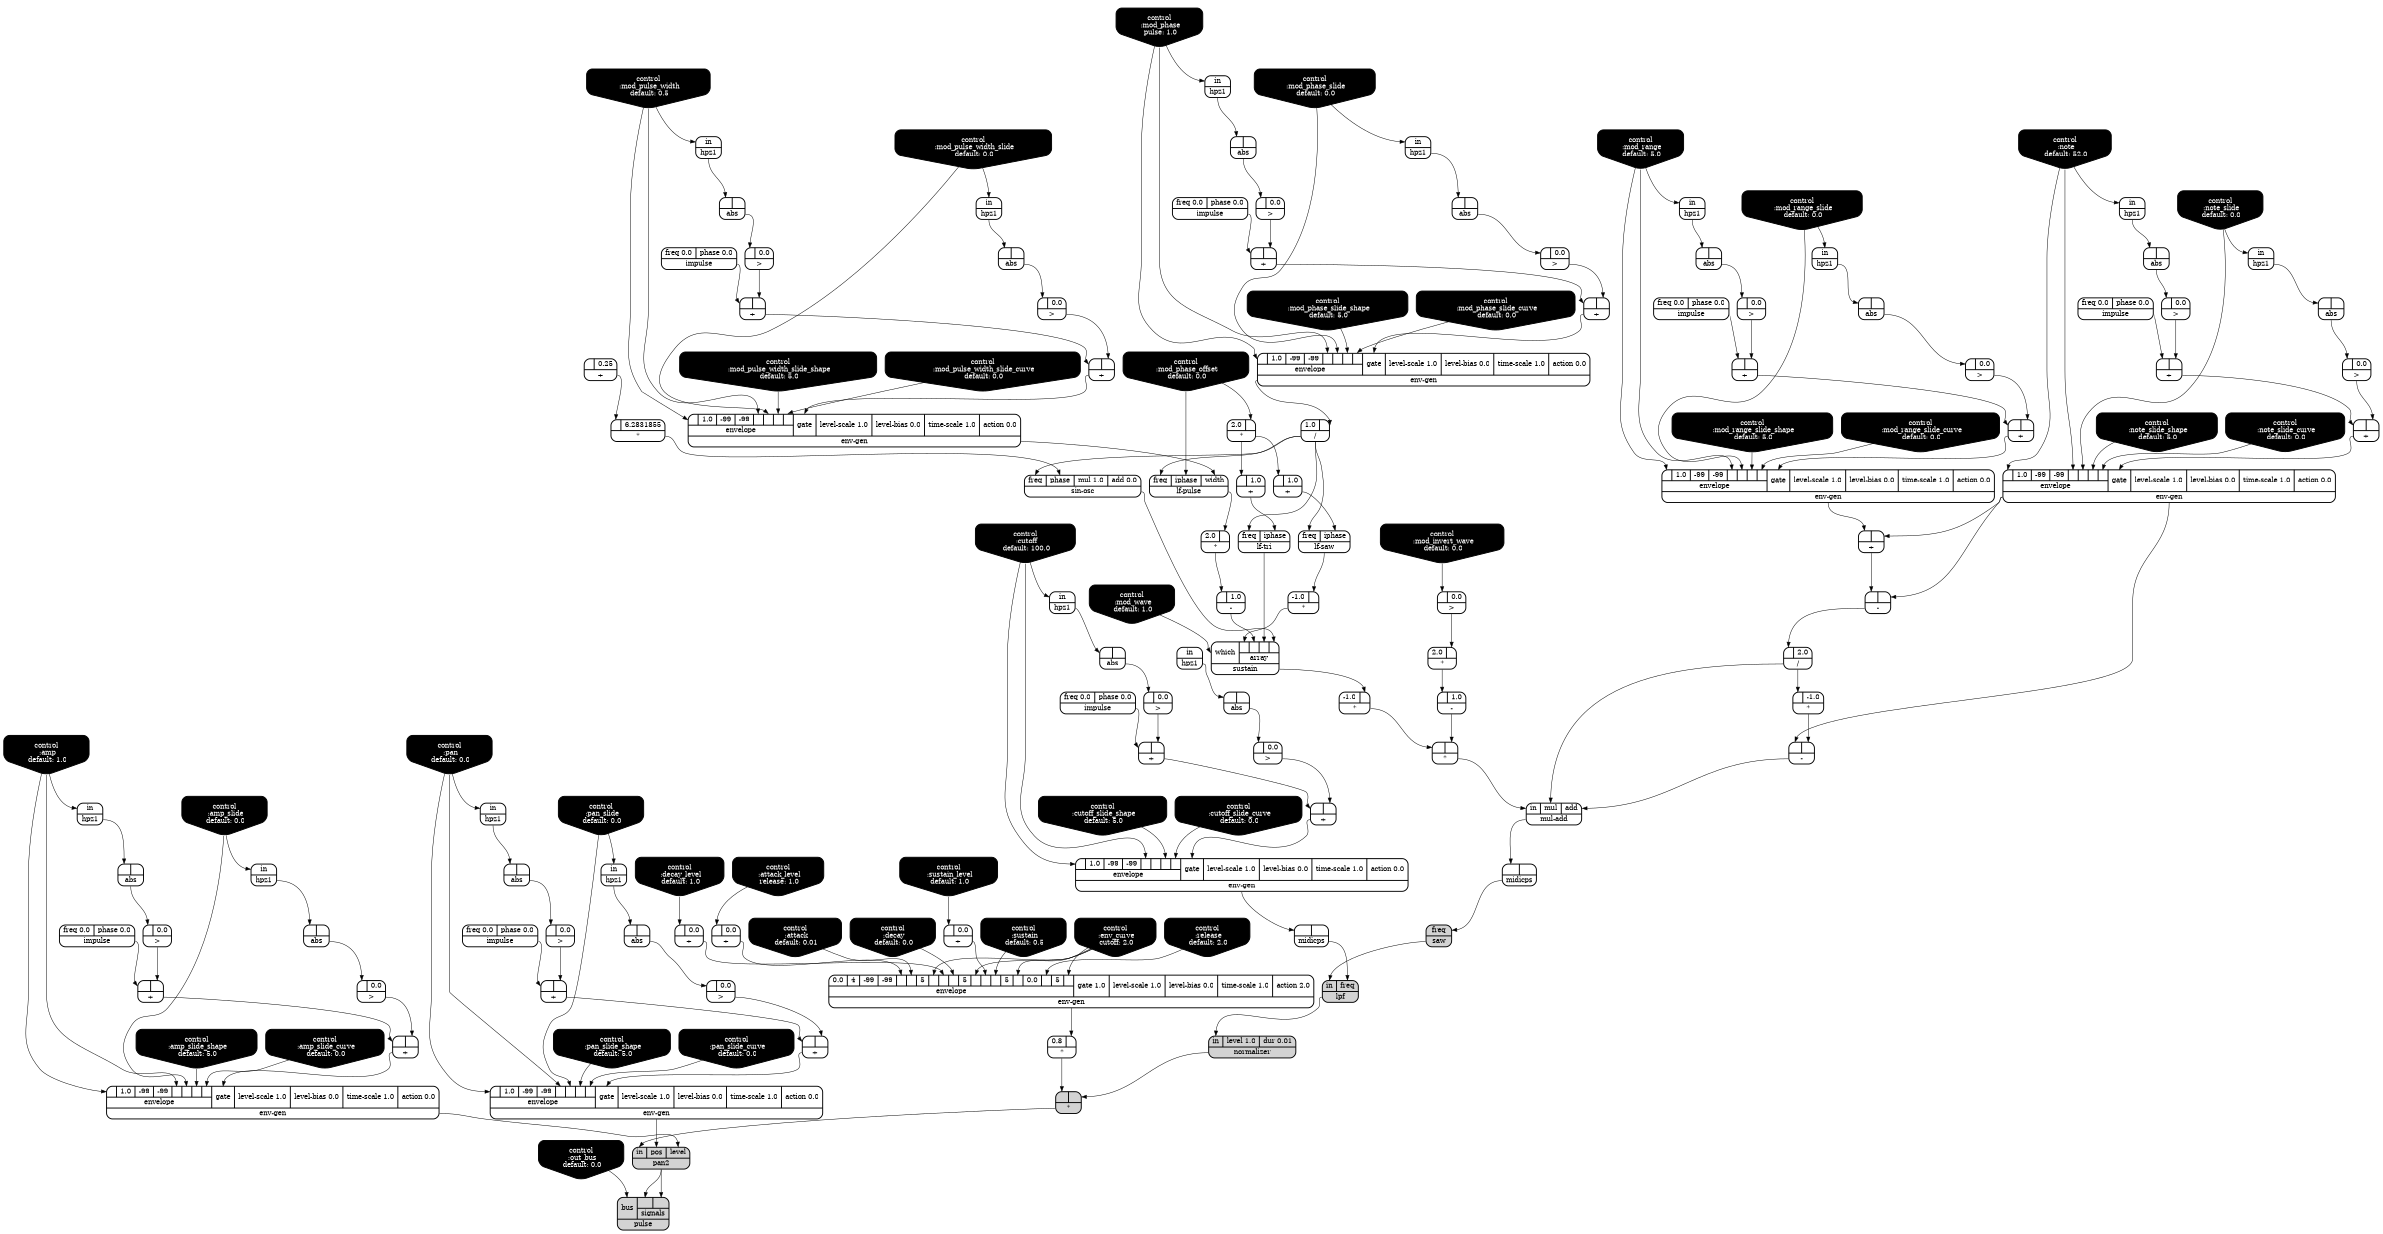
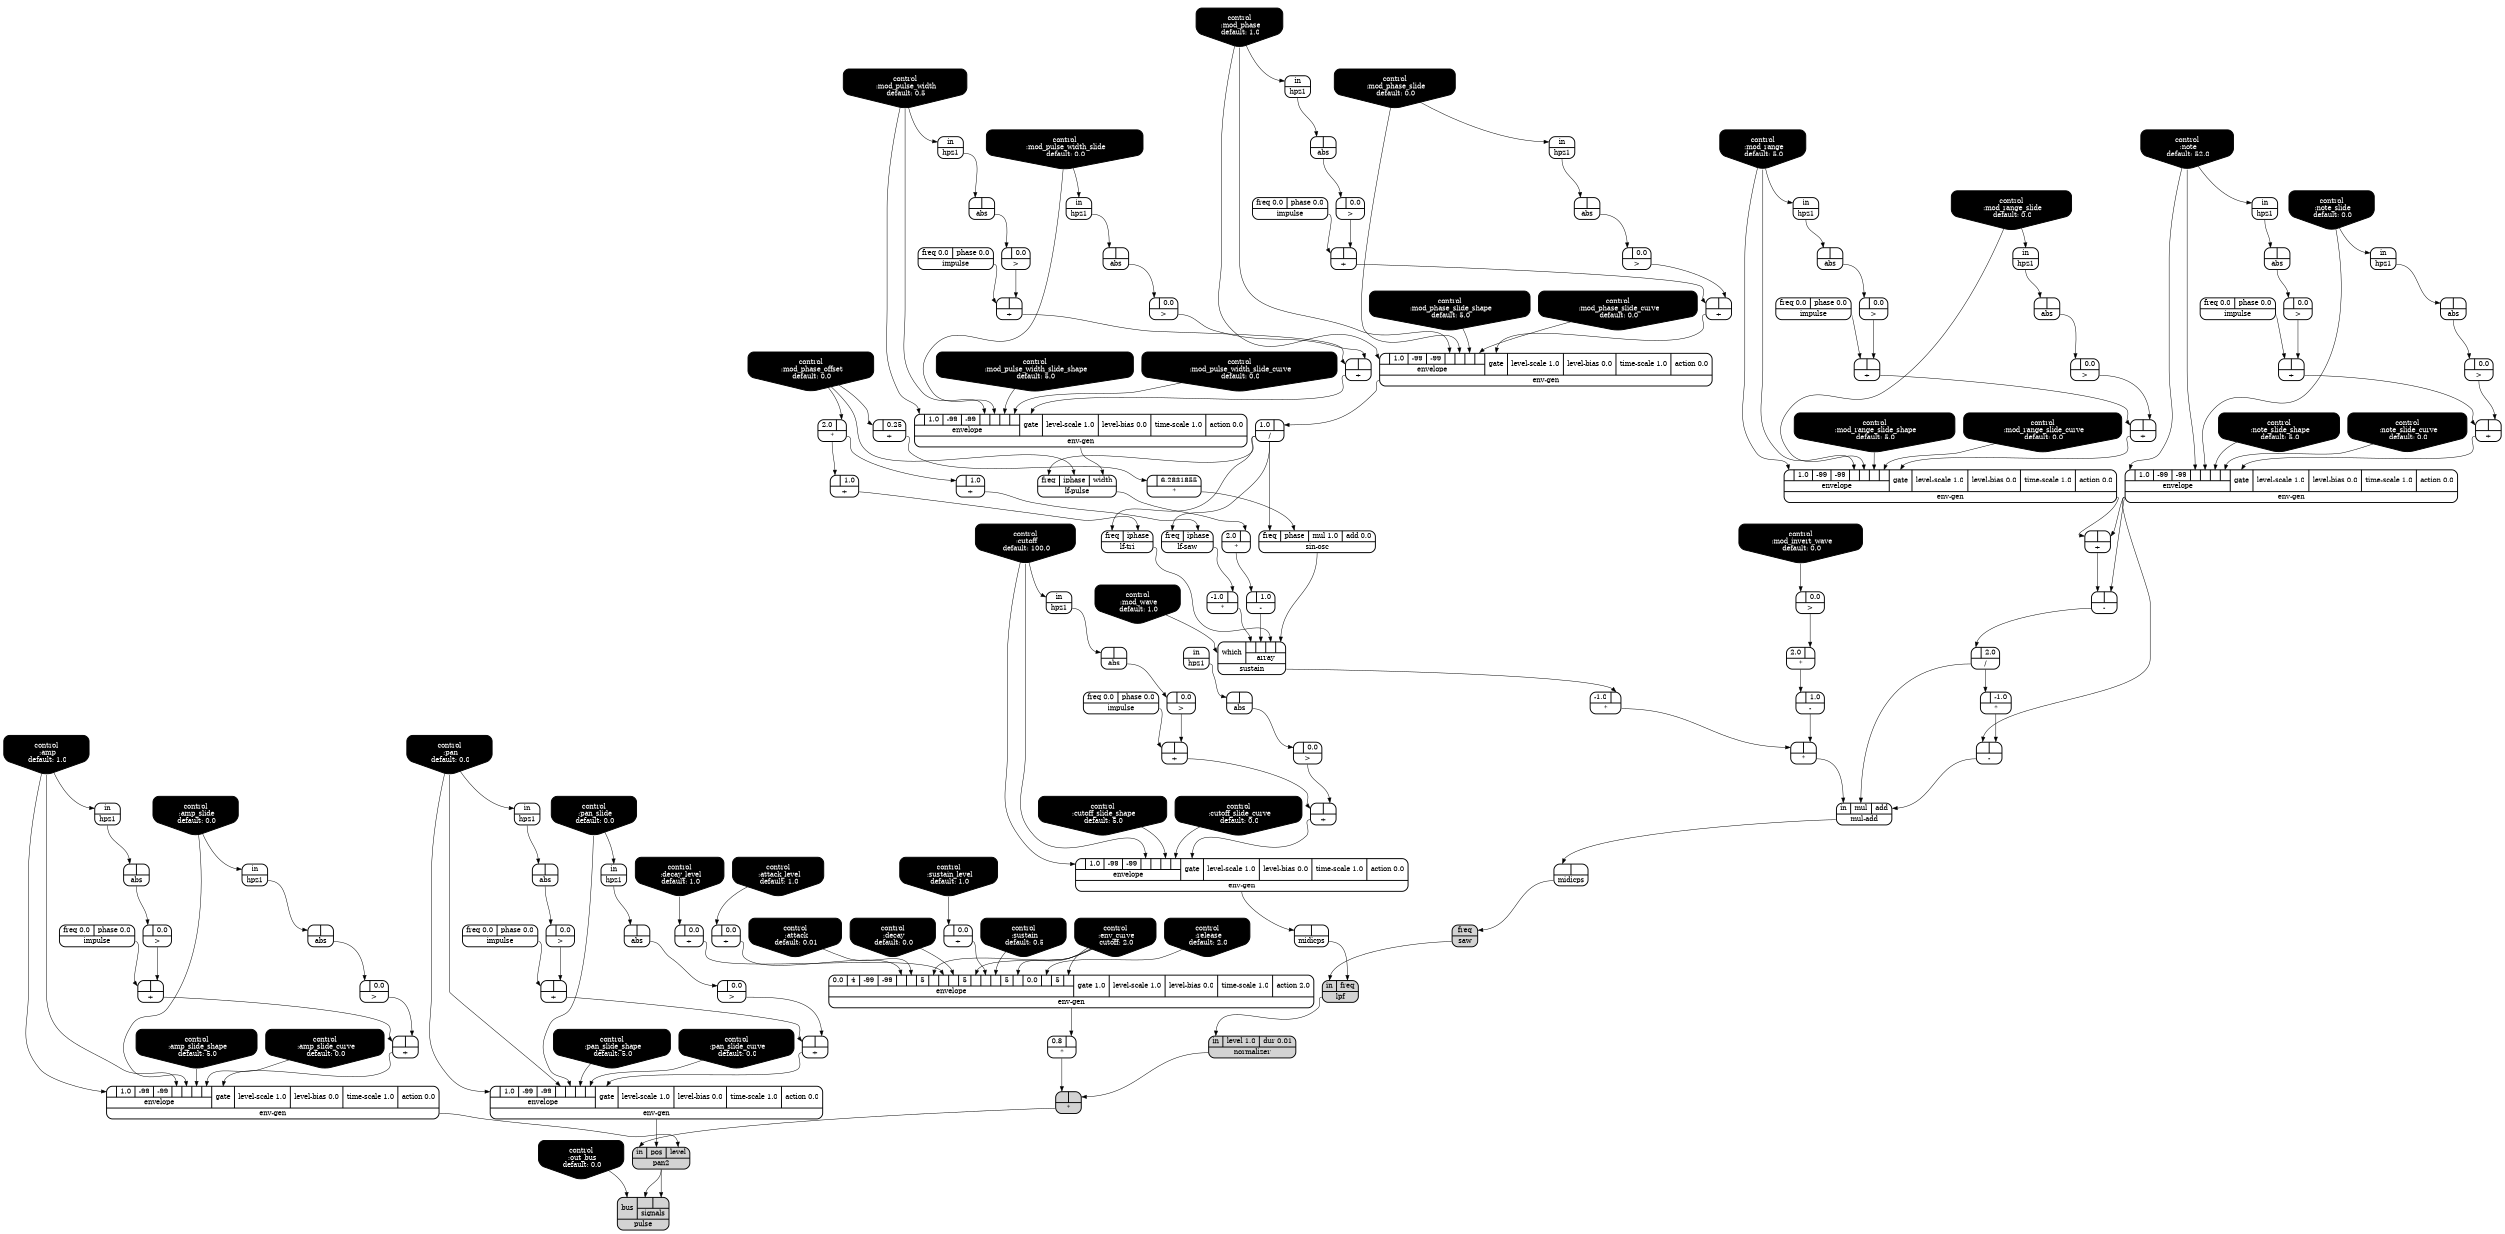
(1159, 26) -> (1239, 26)
none -> (859, 400)
(778, 875) -> (778, 875)
